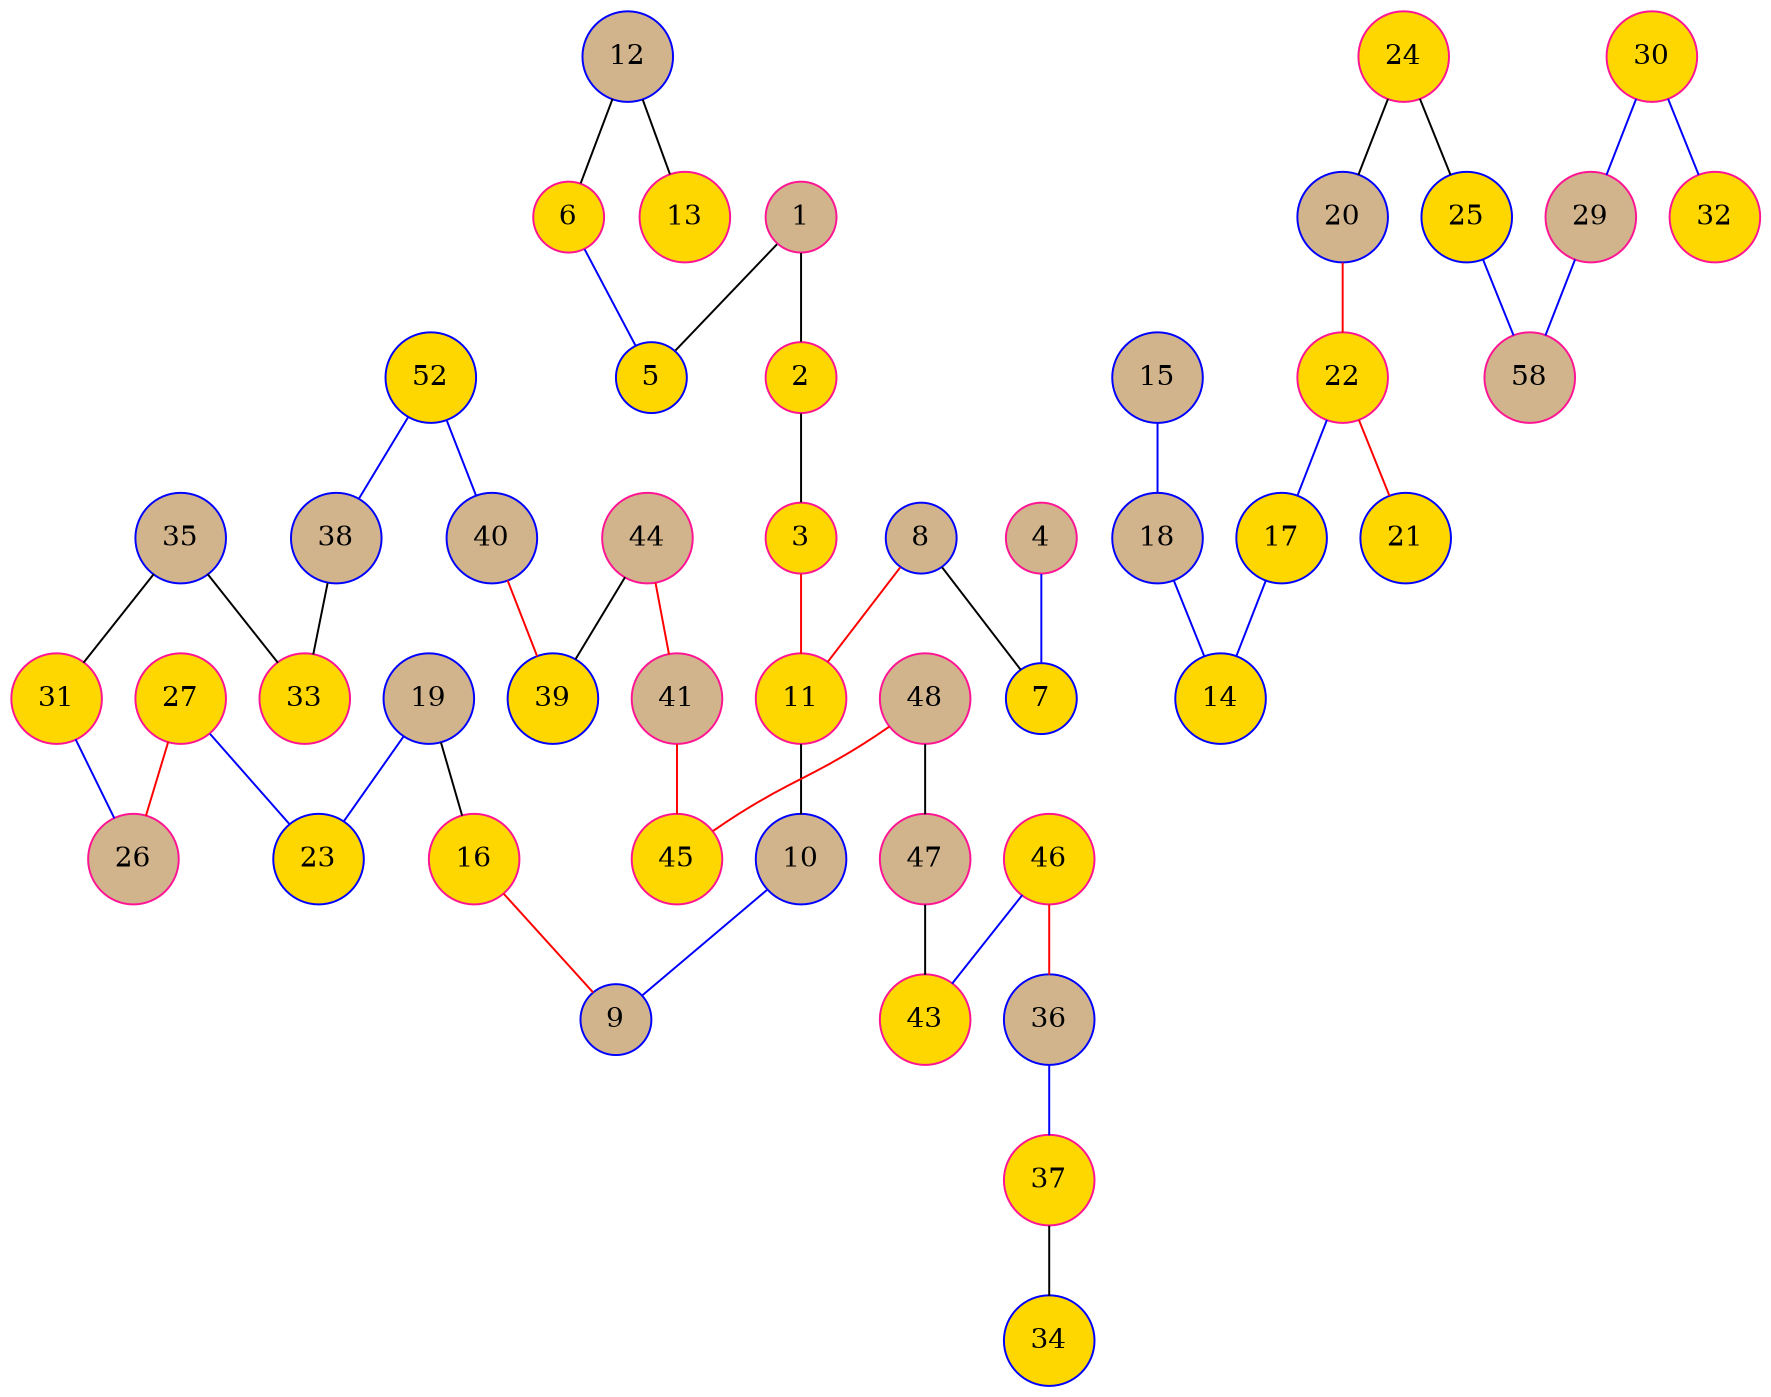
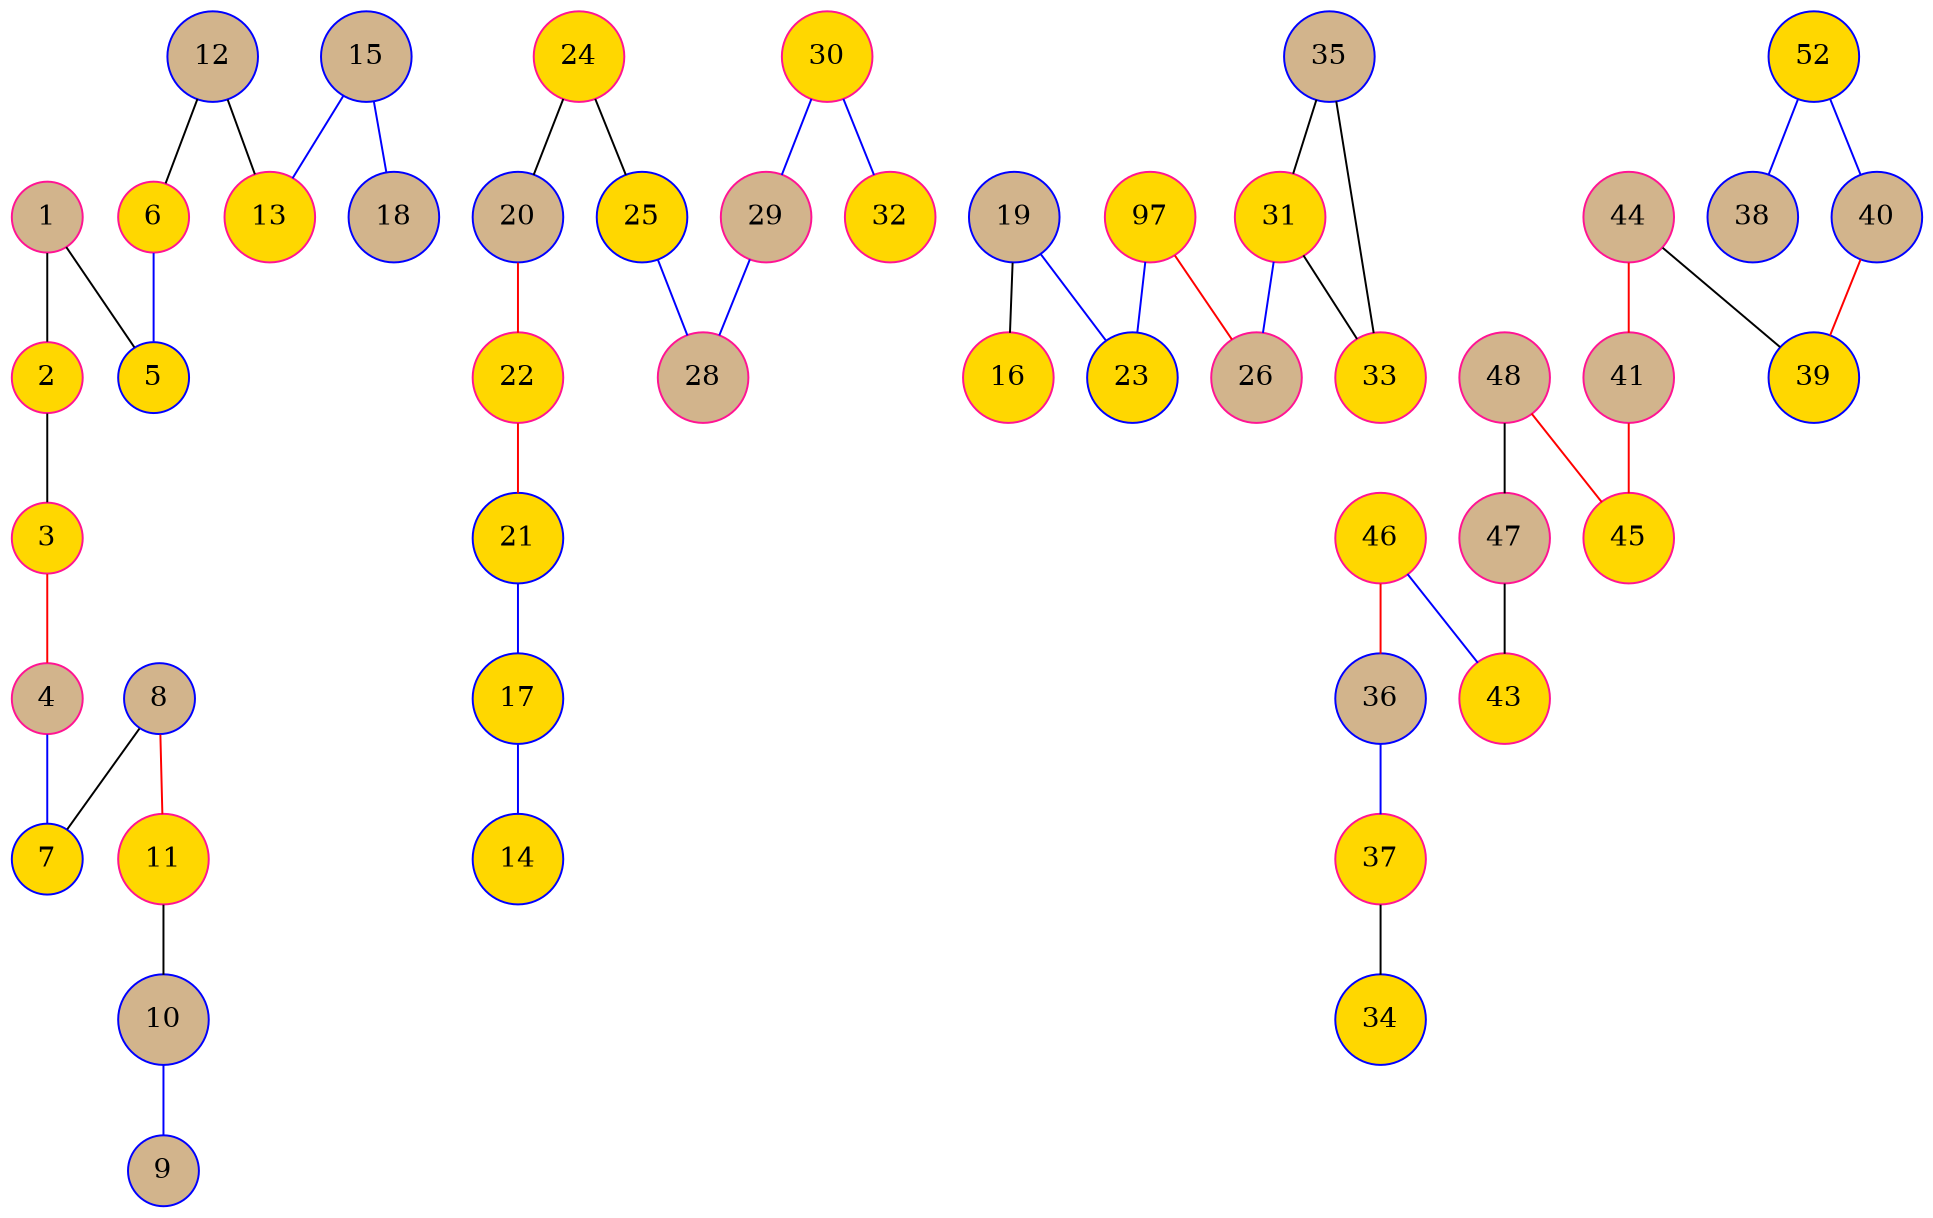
none -> (318, 137)
(1530, 378) -> (703, 378)
(1312, 458) -> (518, 619)
(801, 614) -> (47, 618)
(1189, 618) -> none
(320, 619) -> (1330, 297)
(181, 699) -> (1150, 217)
(548, 943) -> none
